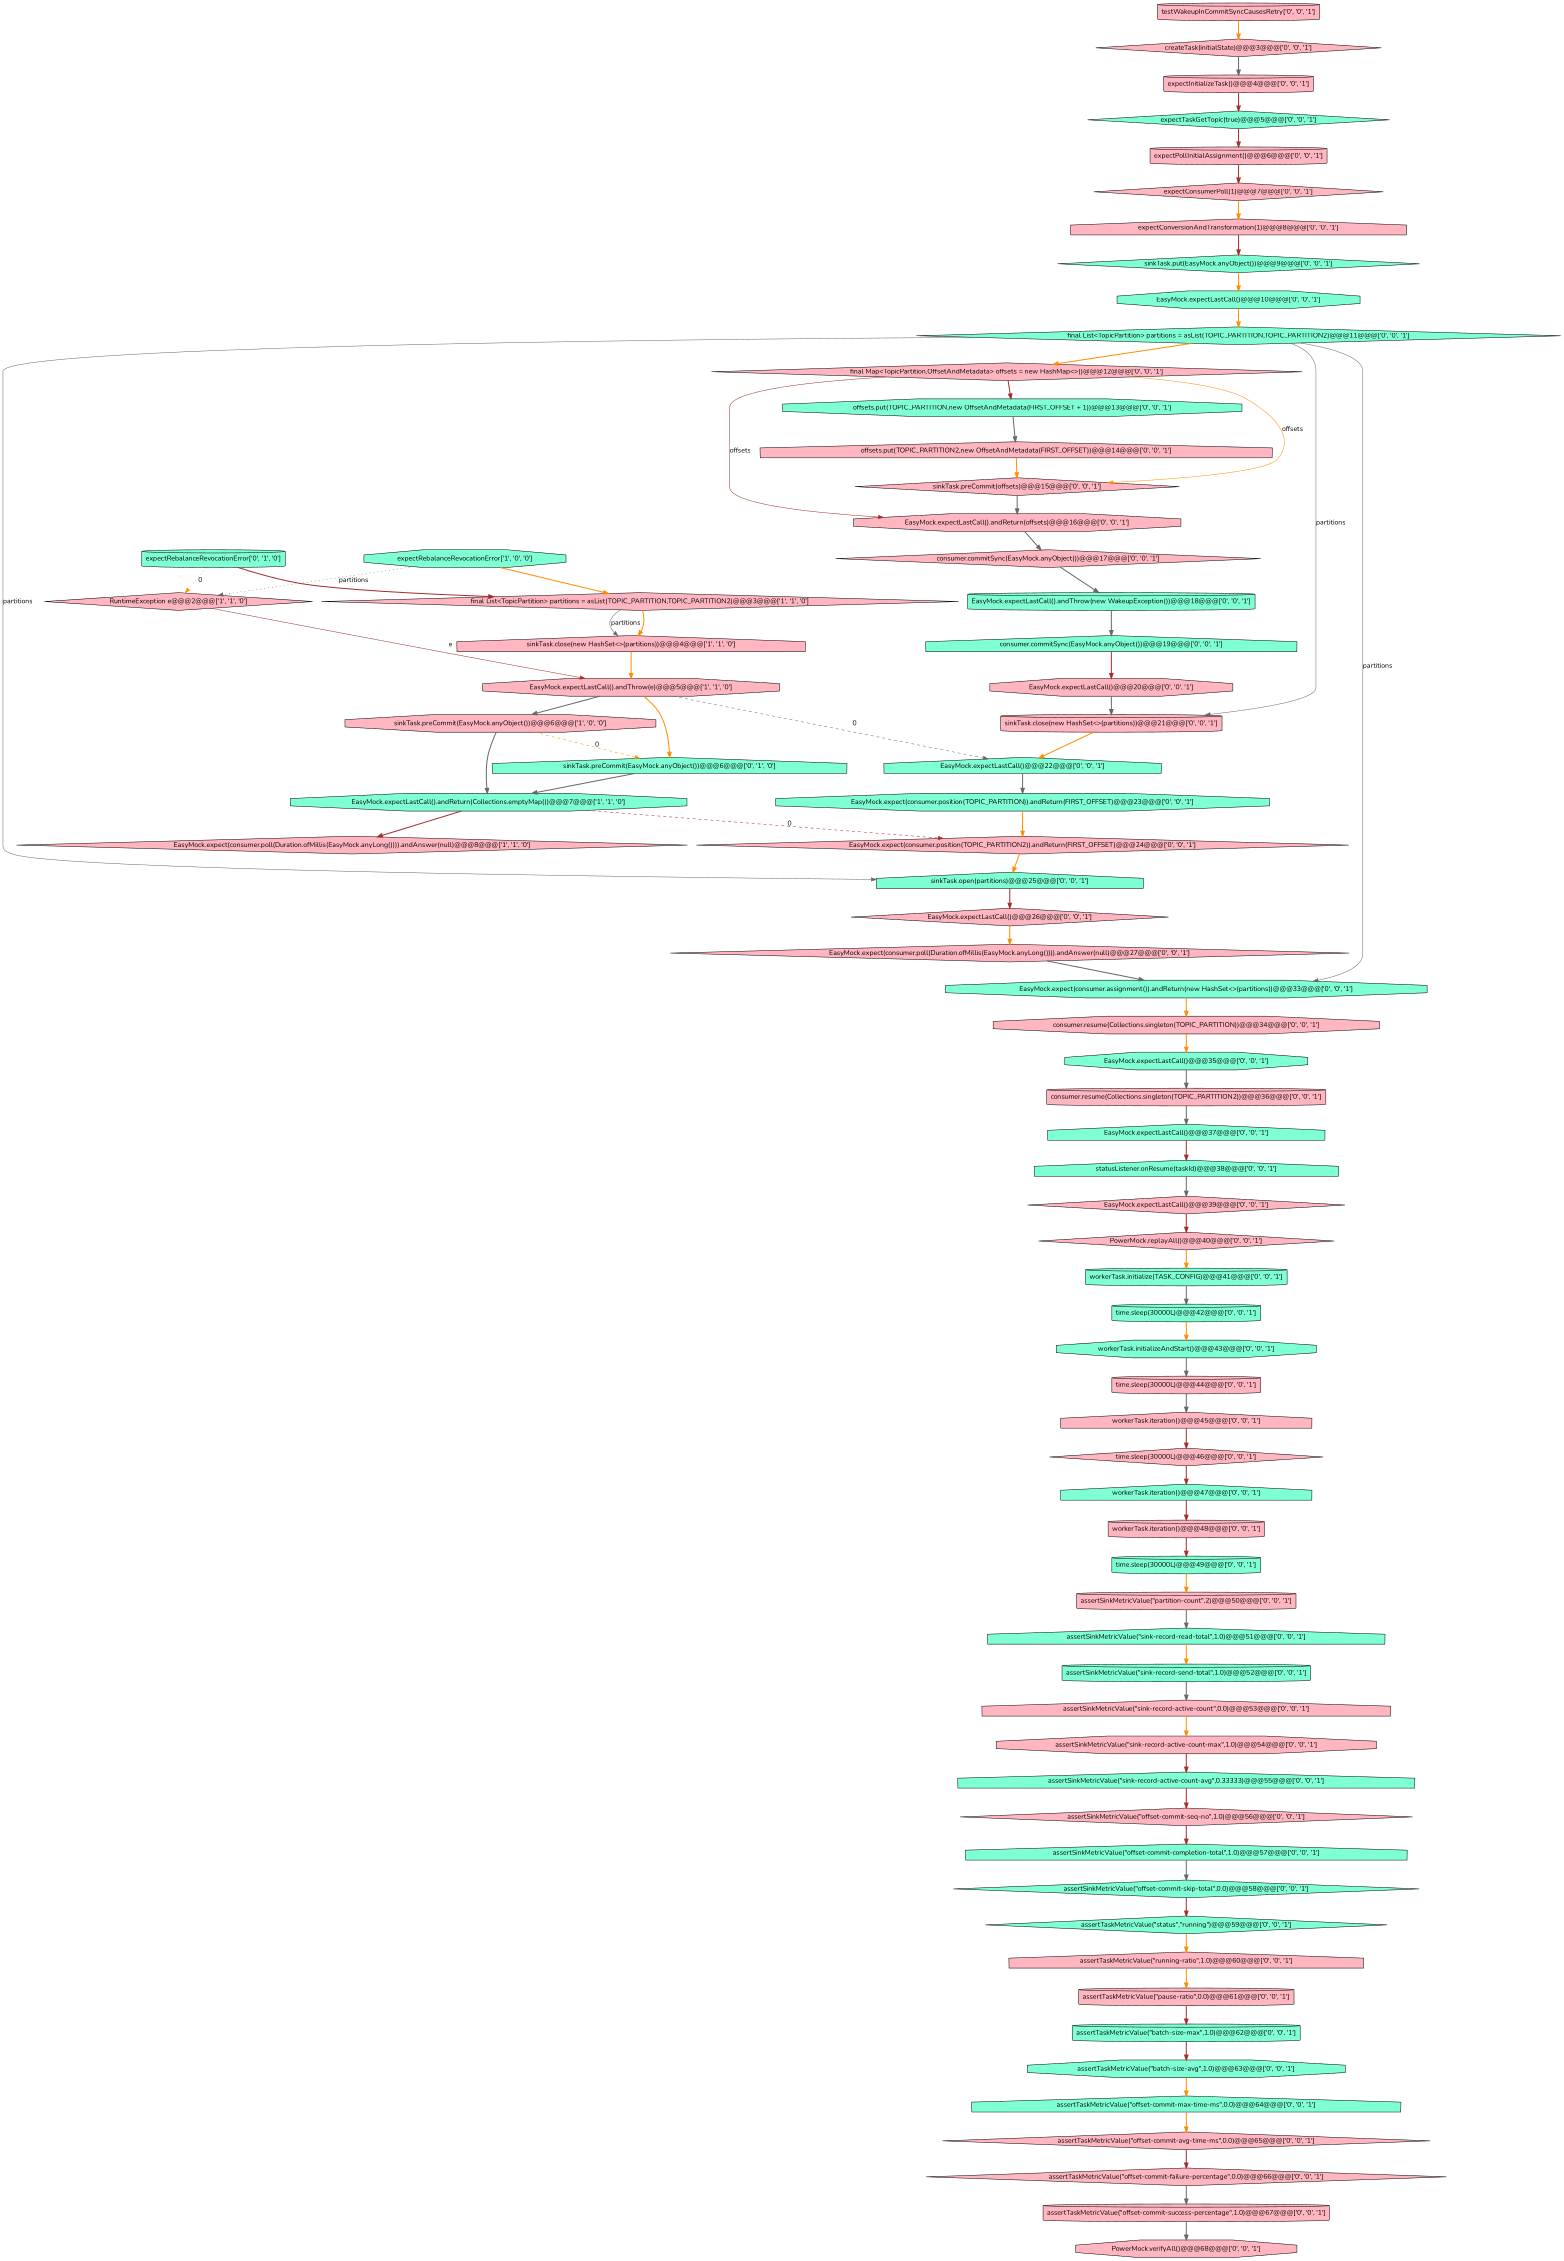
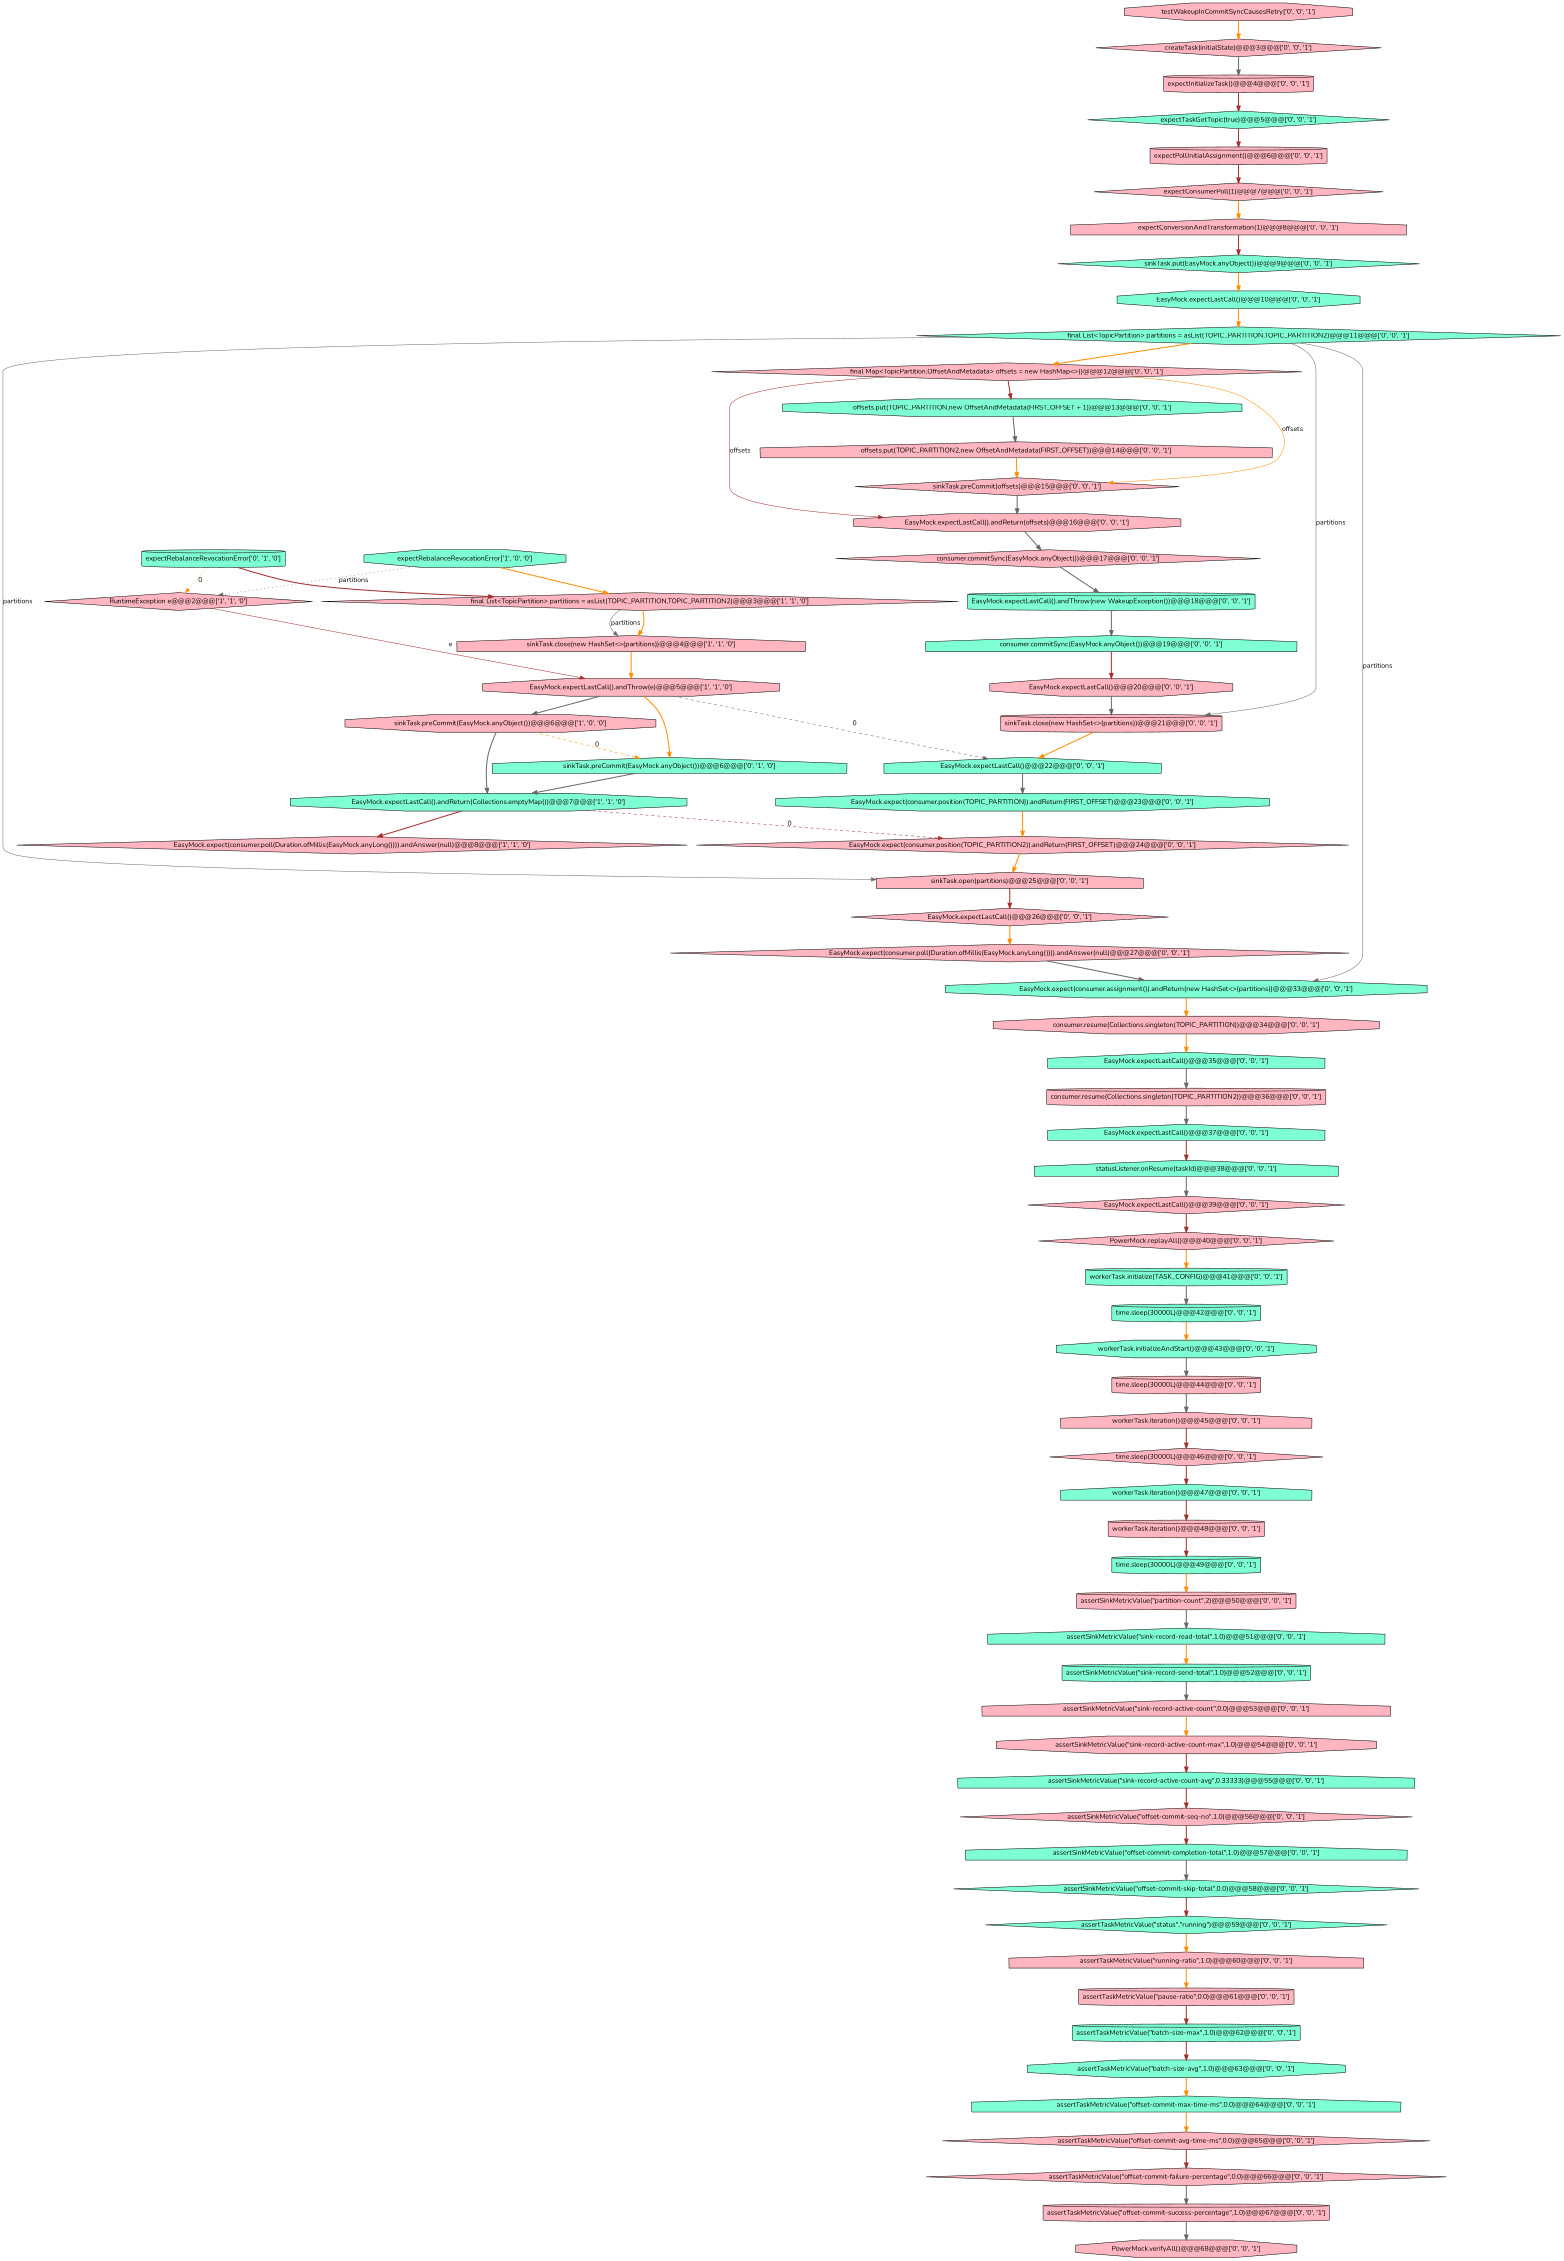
(1239, 12) -> (1239, 12)
(1010, 881) -> (1010, 881)
(1186, 1061) -> (1186, 1061)
